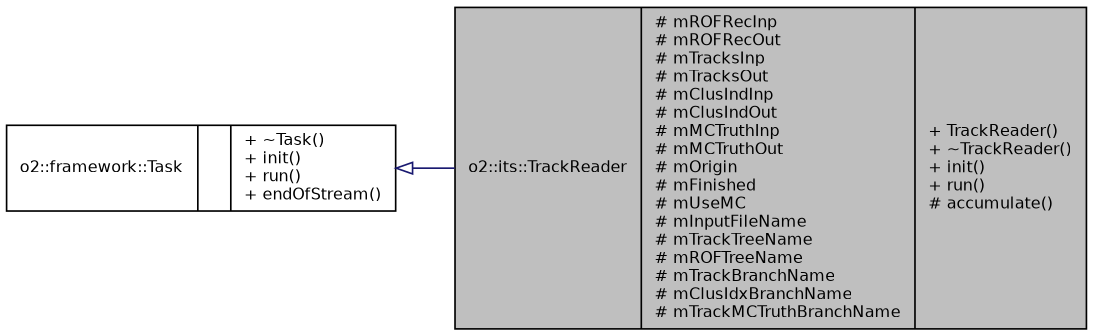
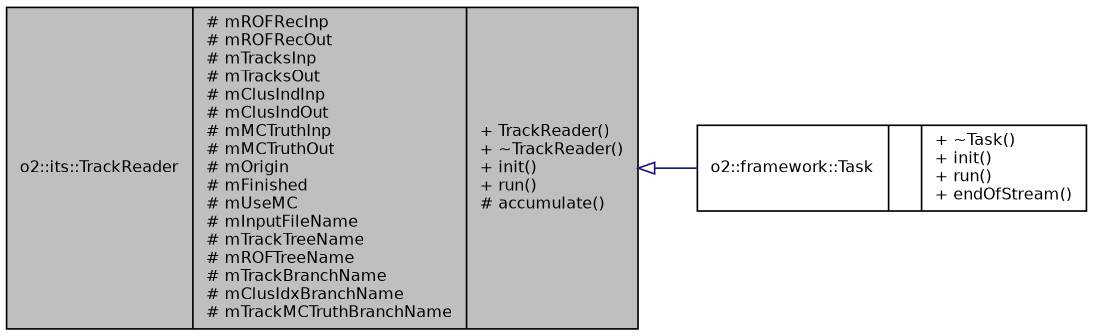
(434, 168) -> (676, 168)
